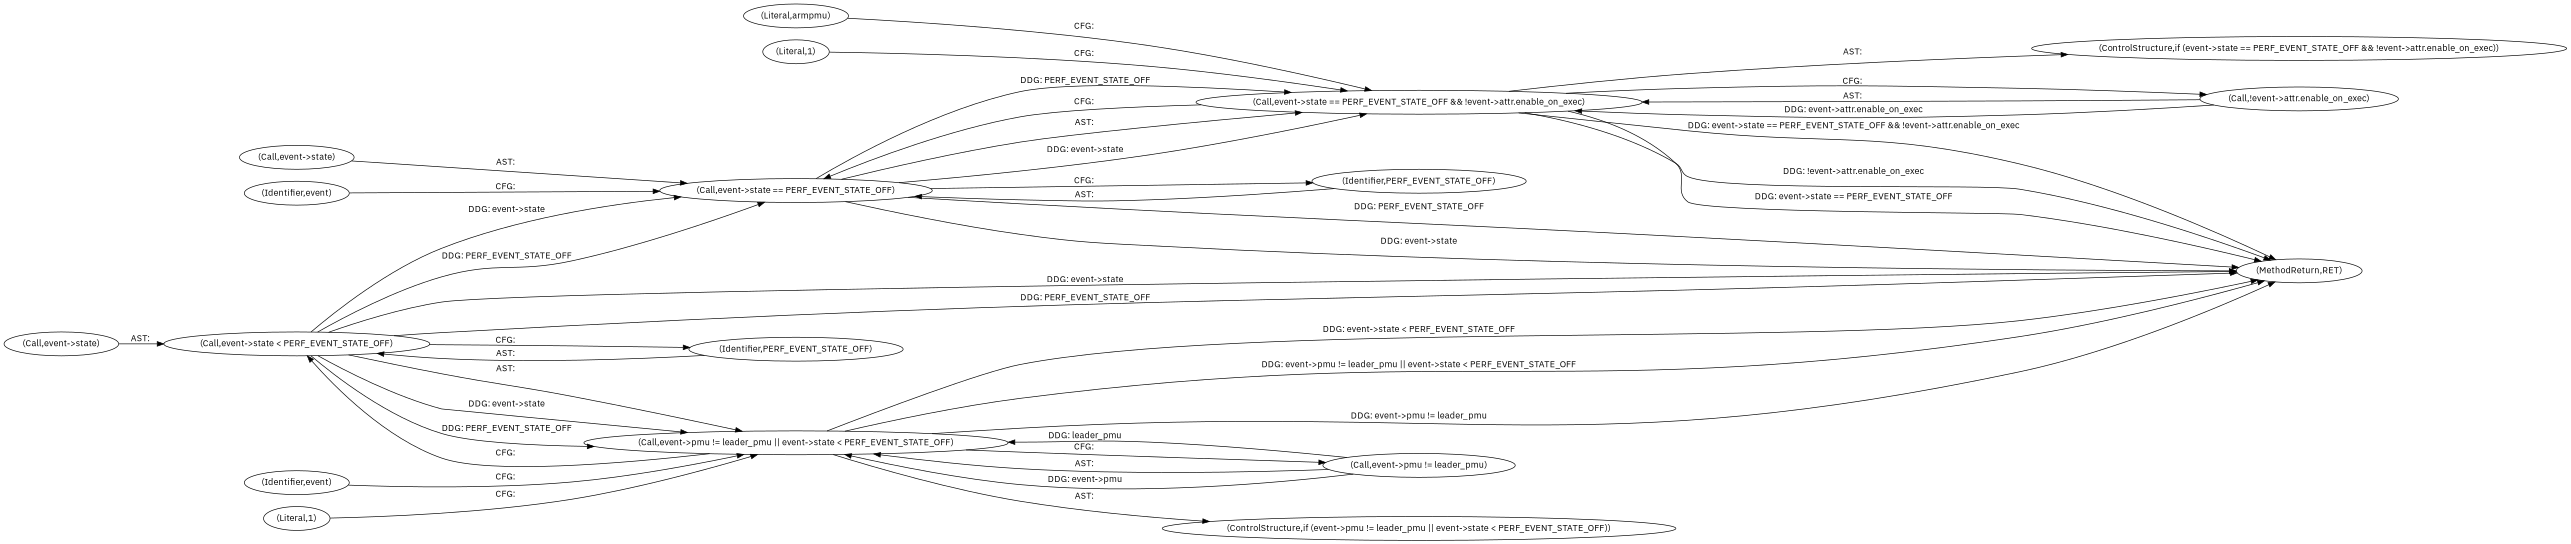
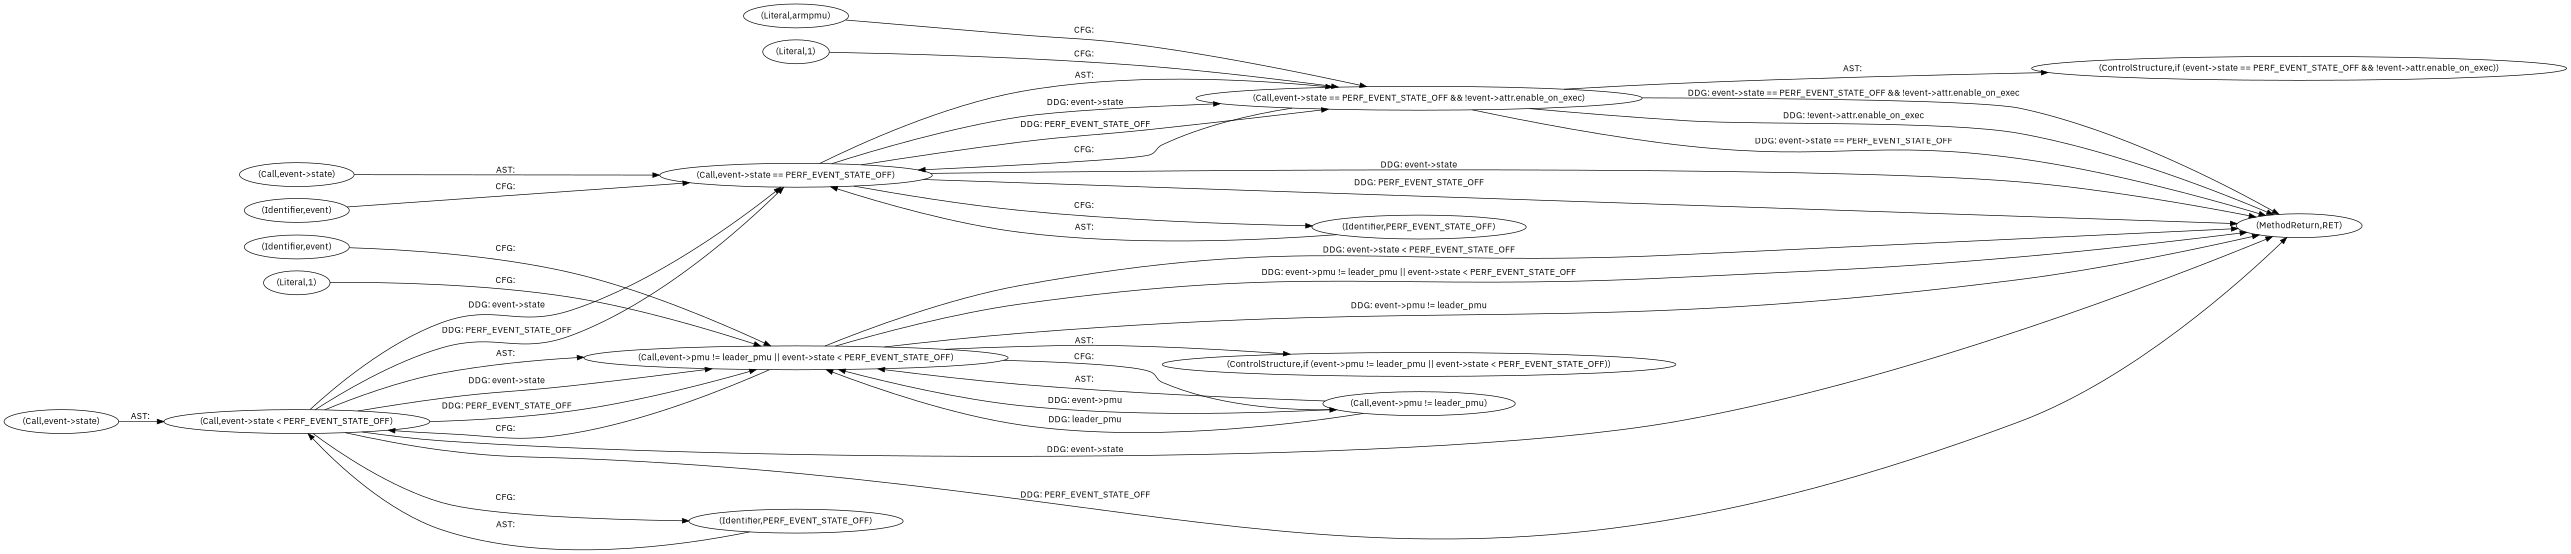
(2299, 99) -> none
